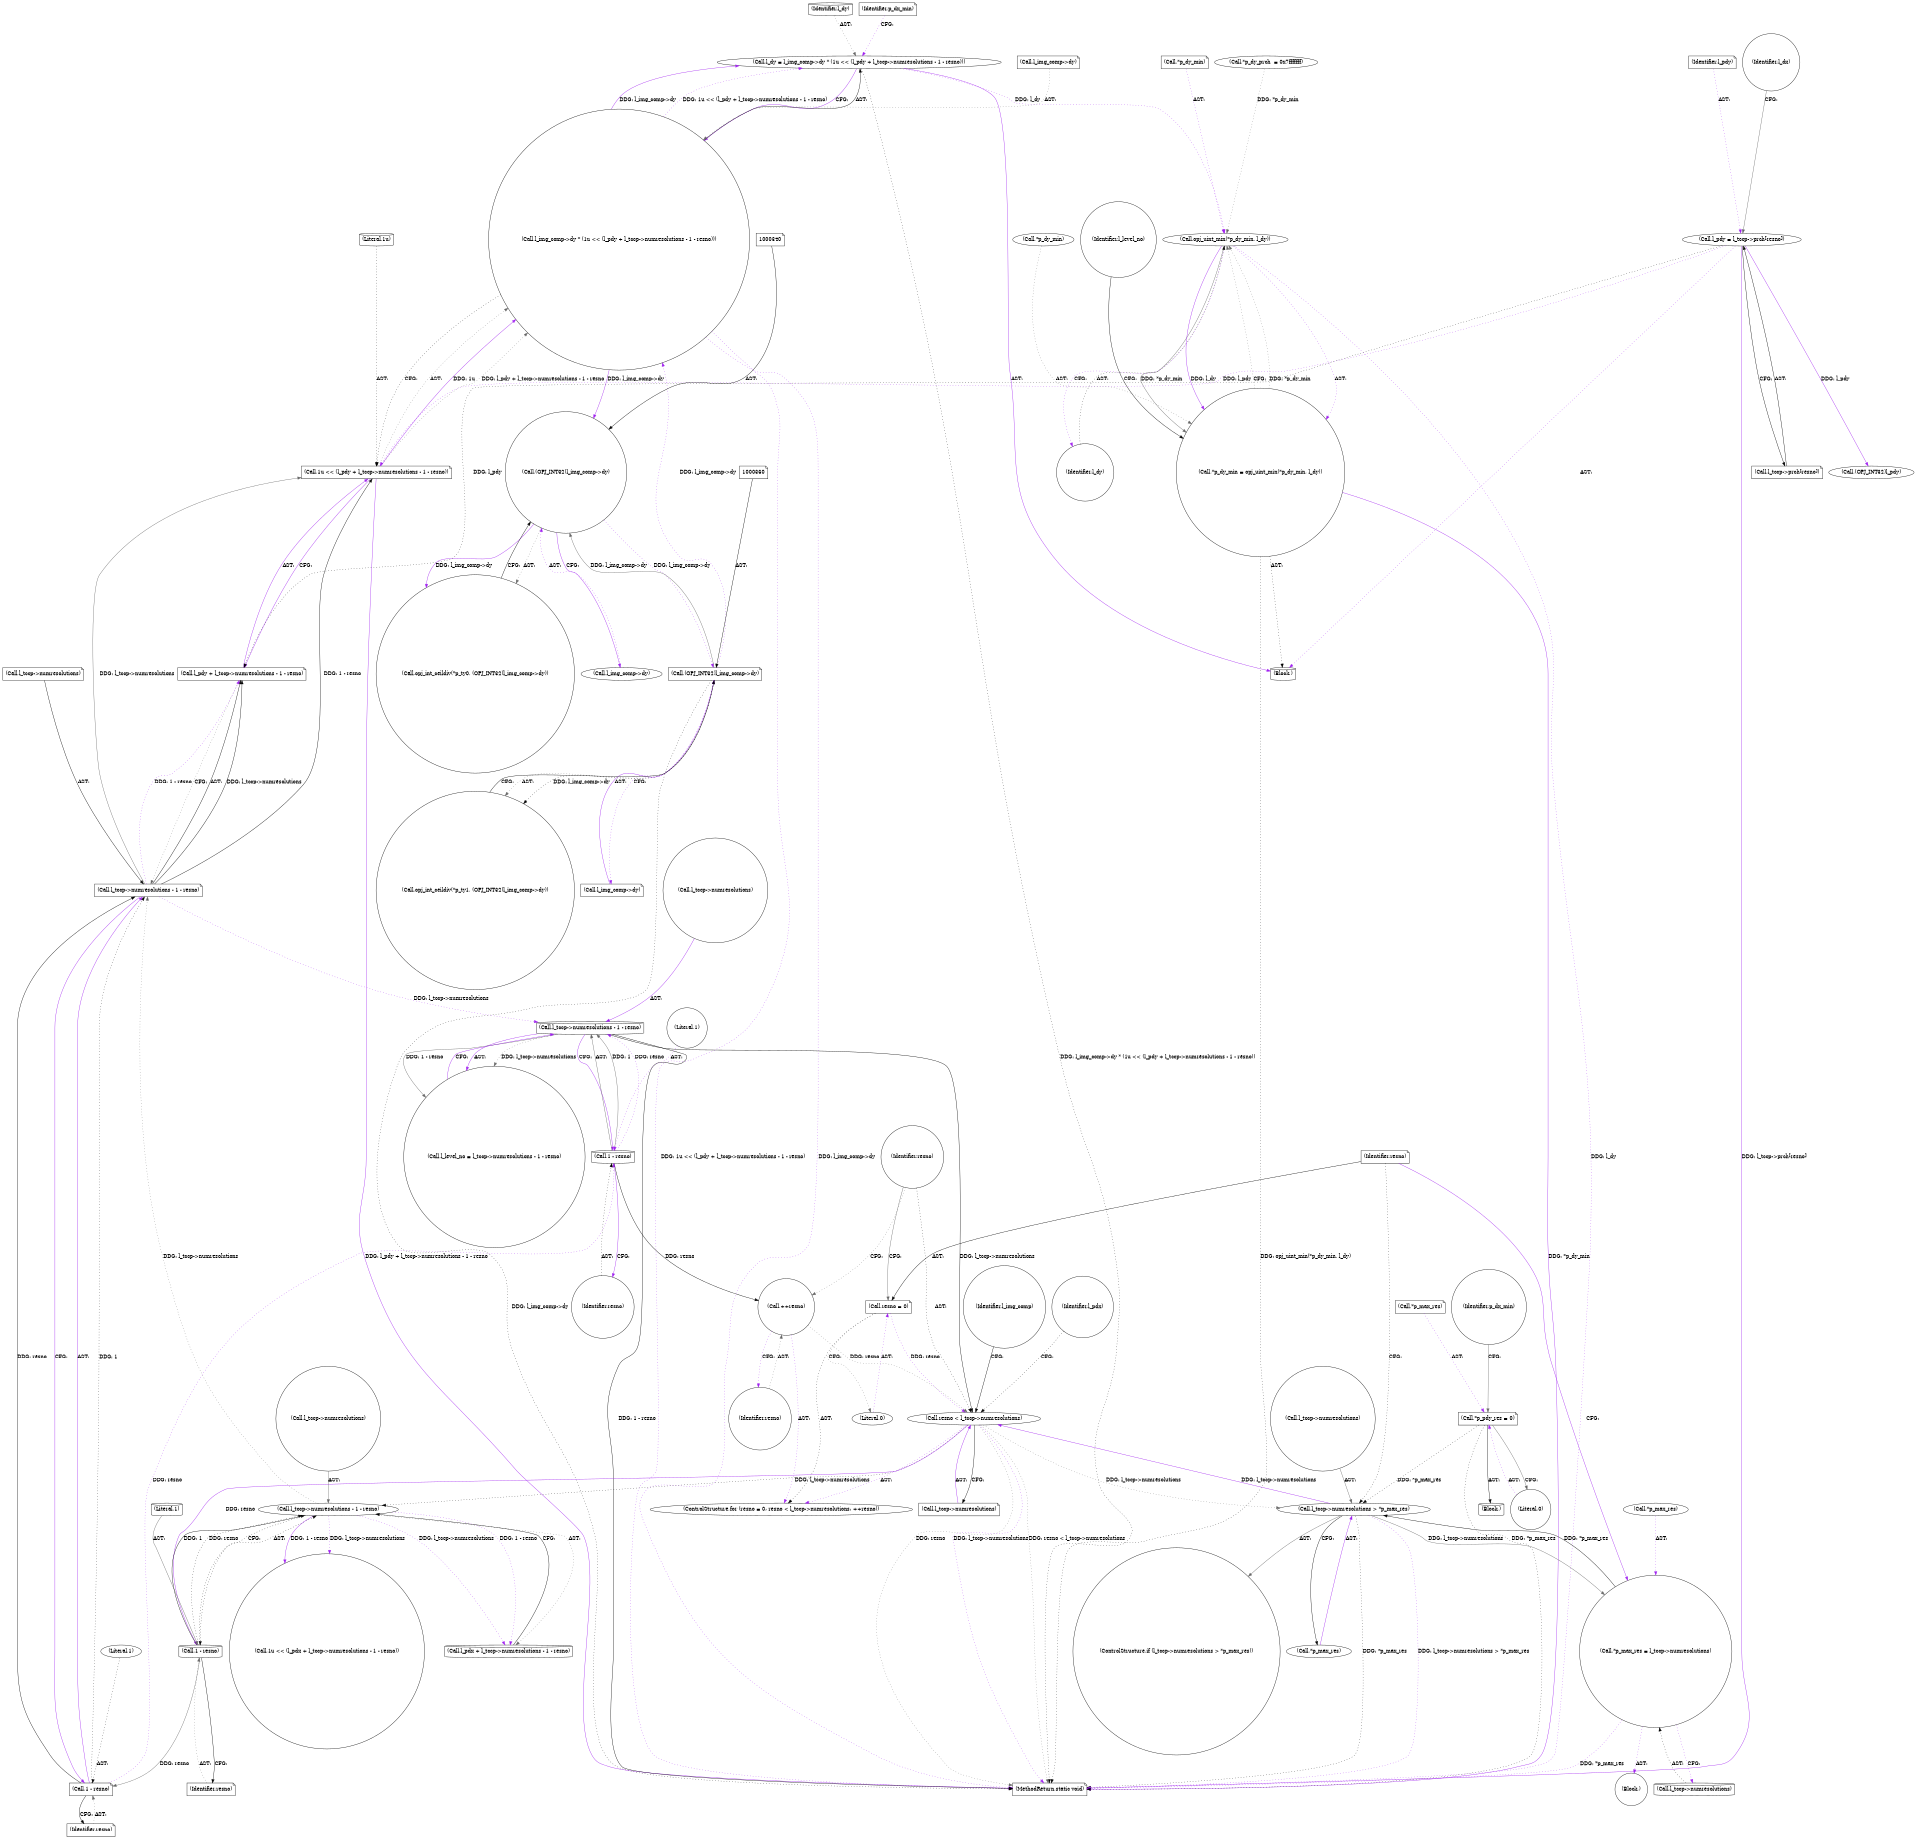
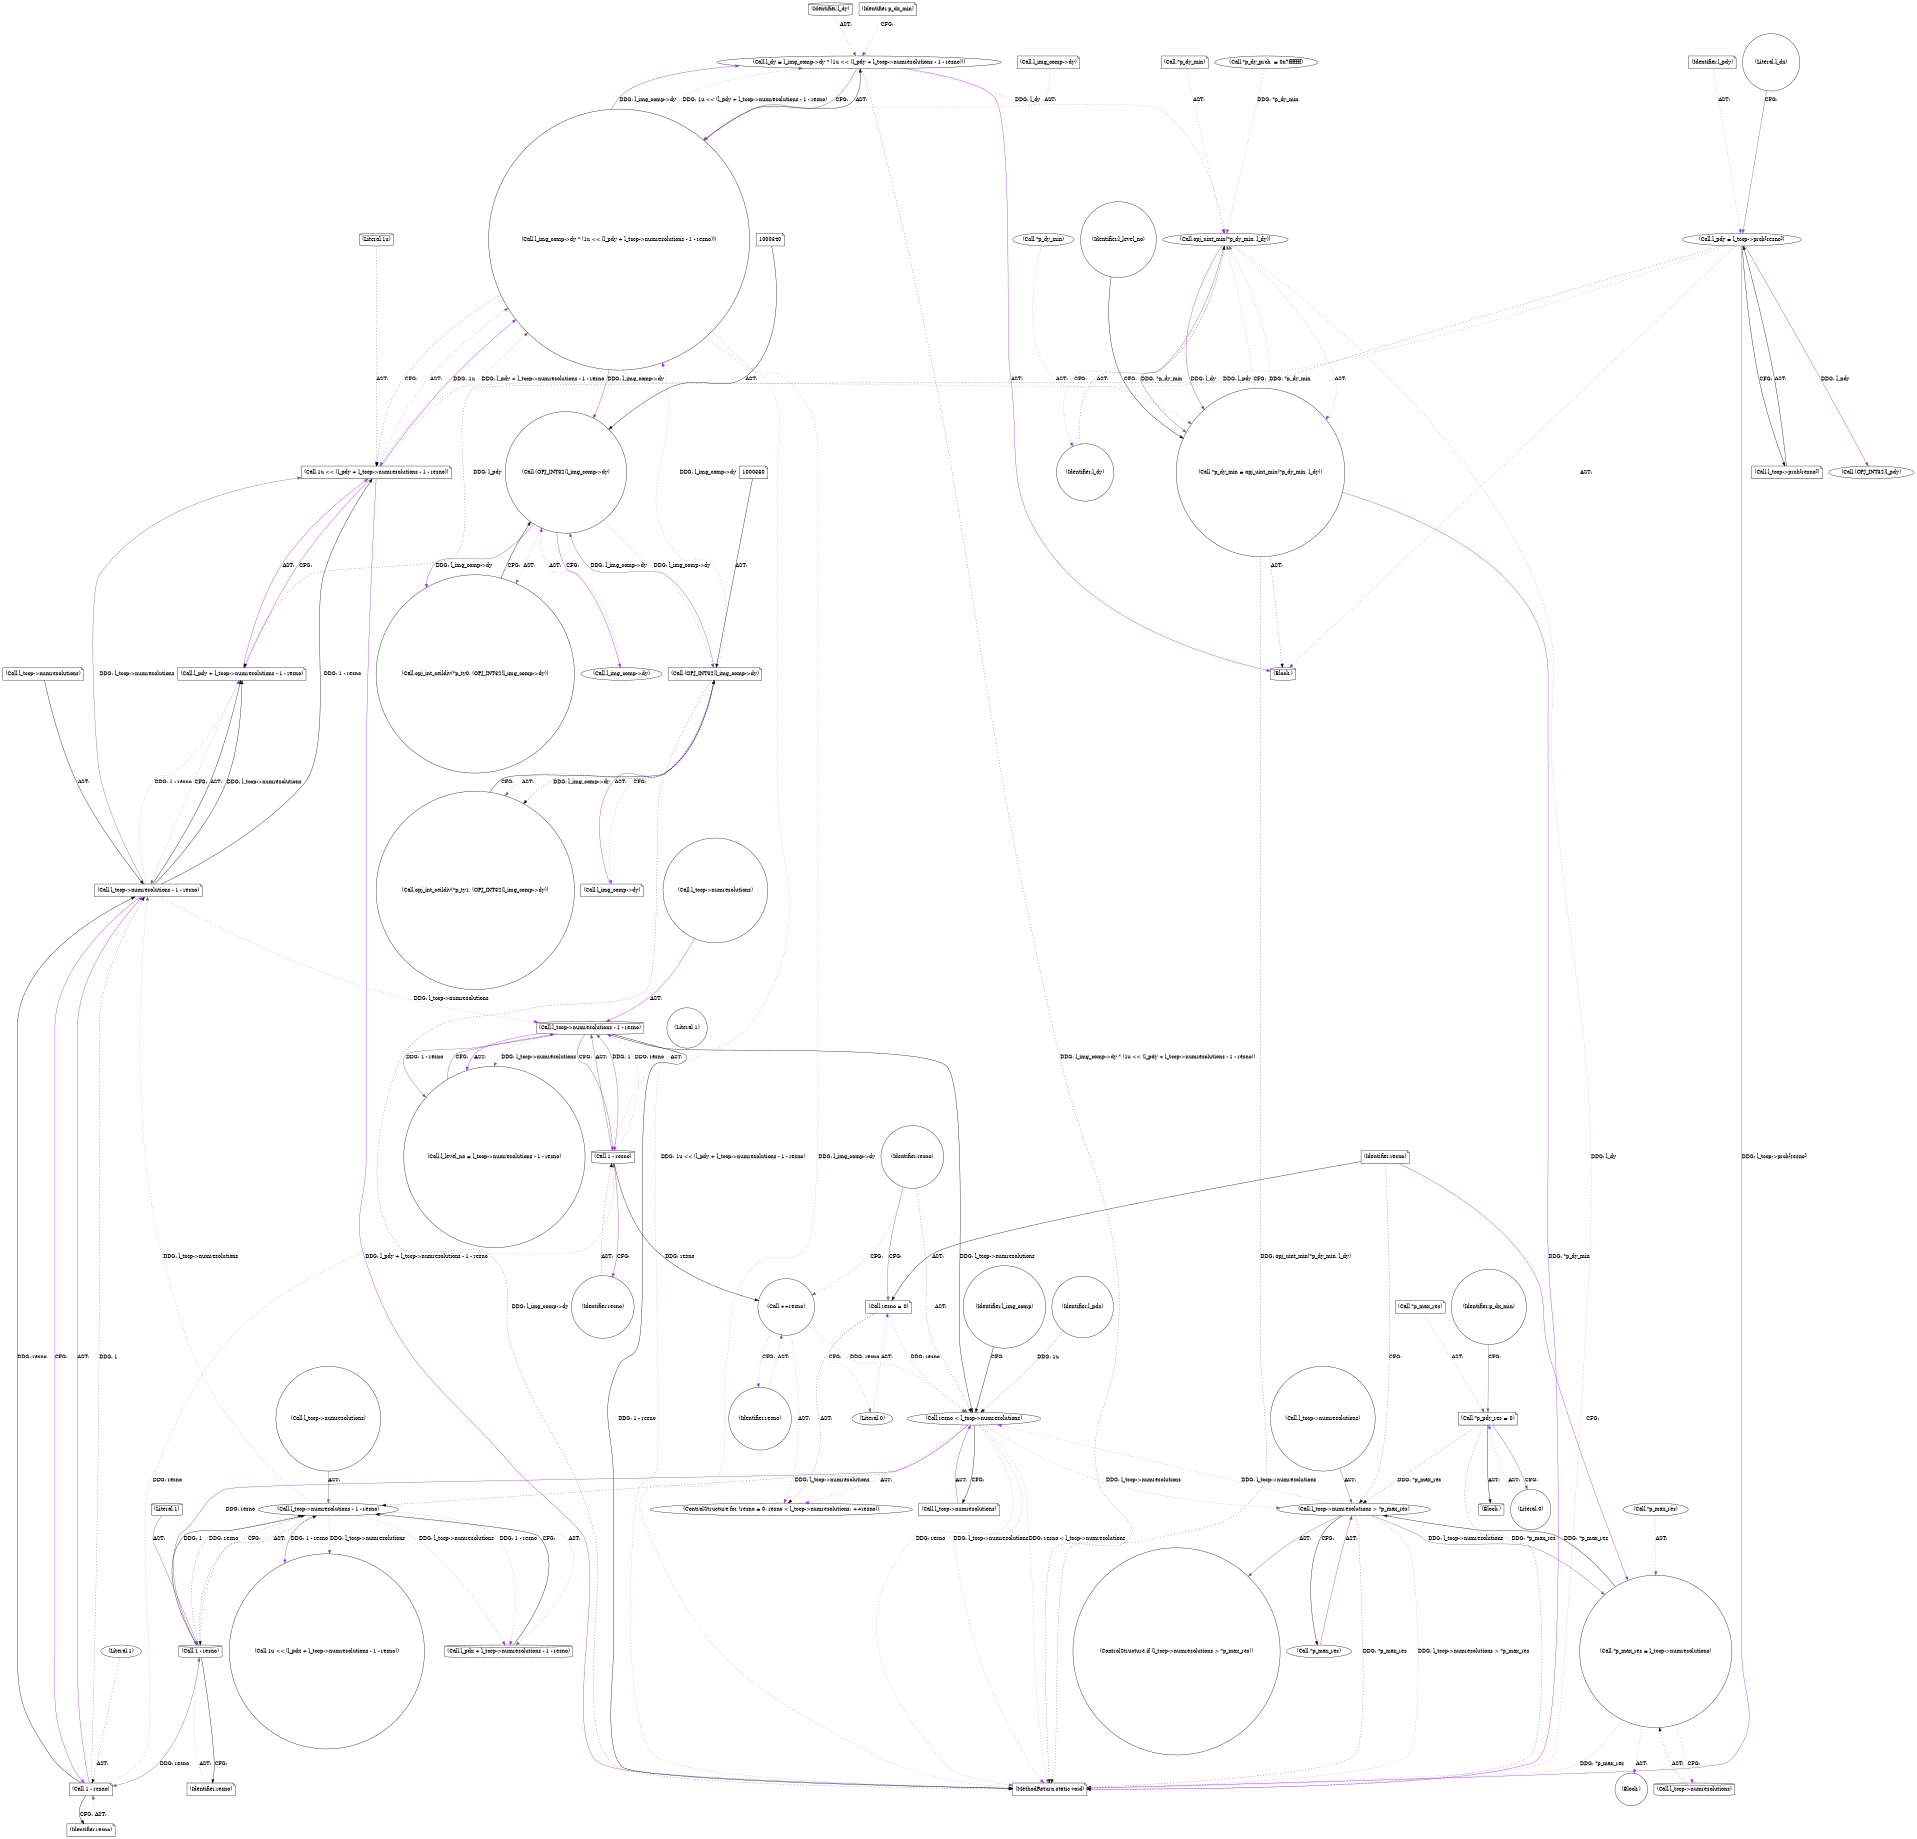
(1771, 62) -> (1771, 62)
(1048, 1357) -> (1048, 1357)
(1166, 1464) -> (1166, 1464)
